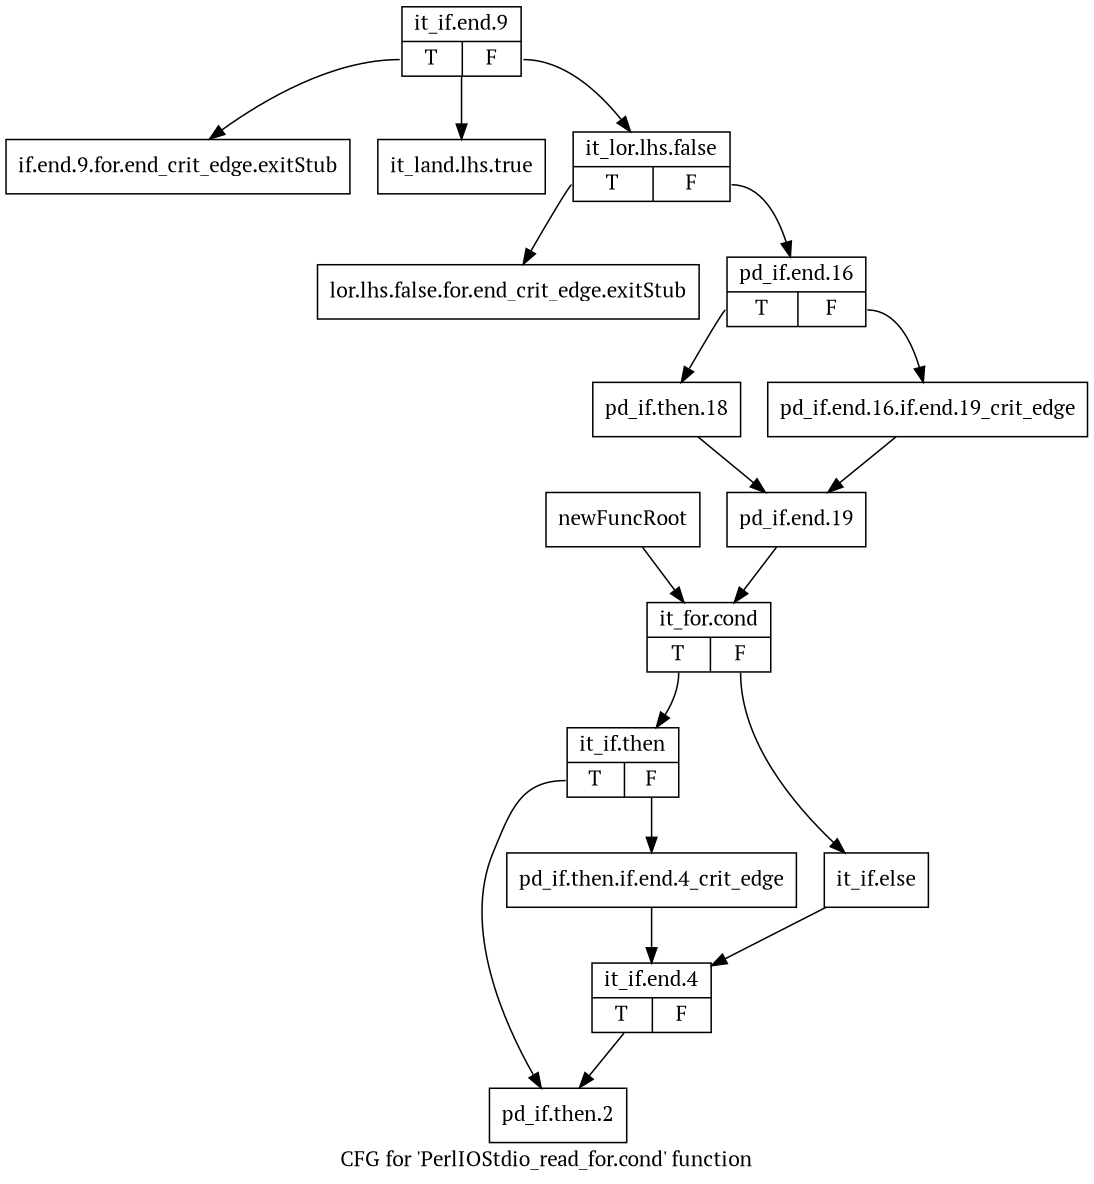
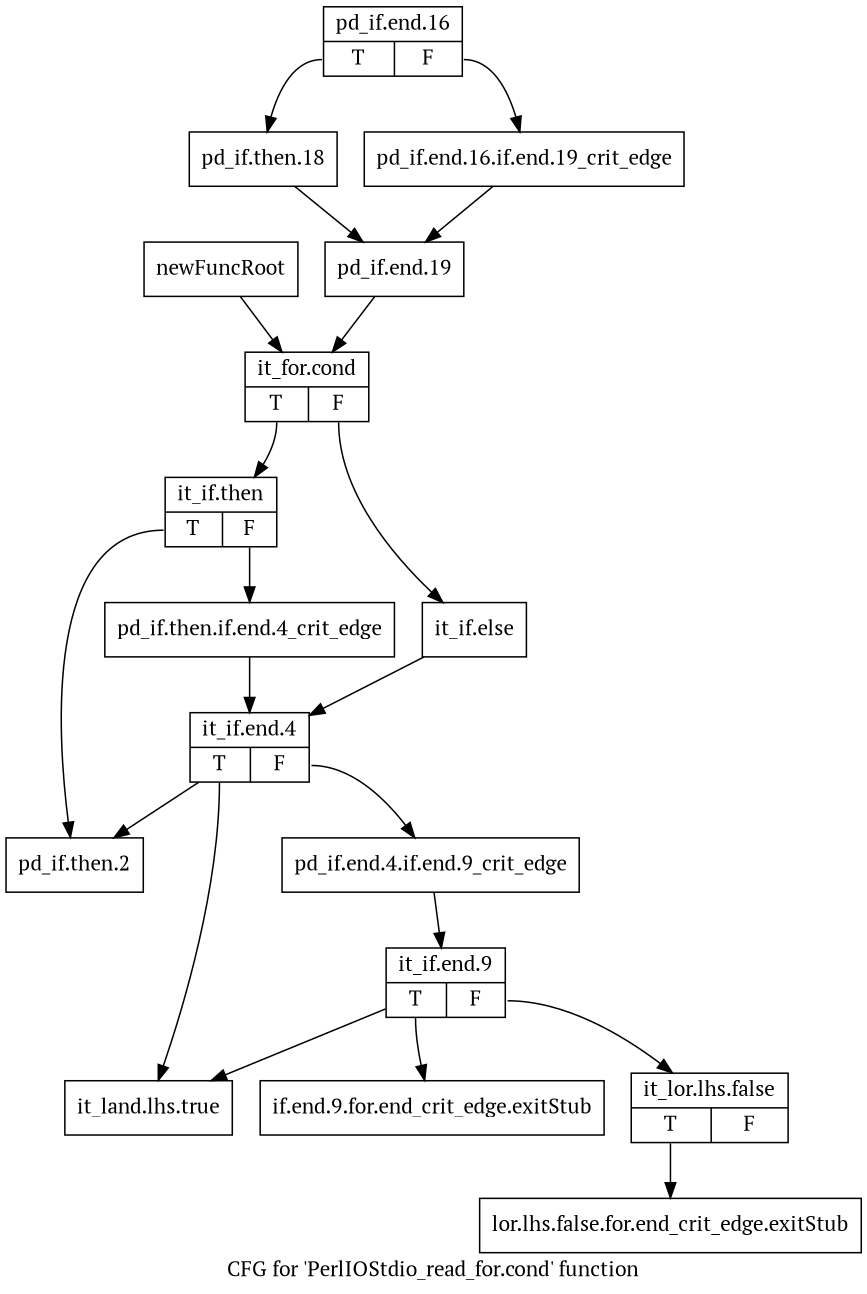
(767, 204) -> none
none -> (431, 865)
none -> (202, 926)
